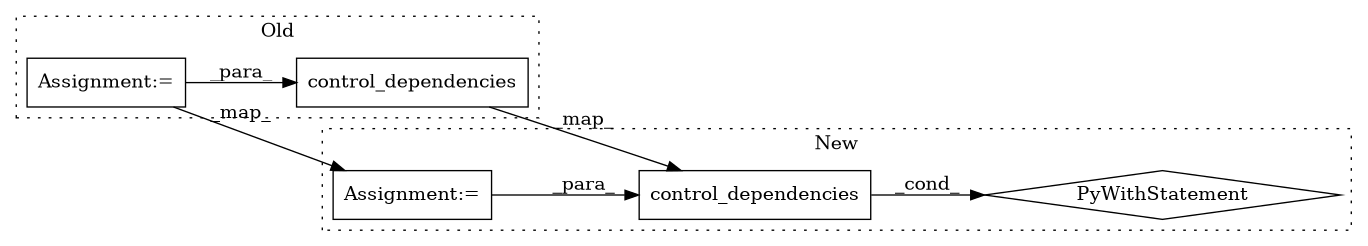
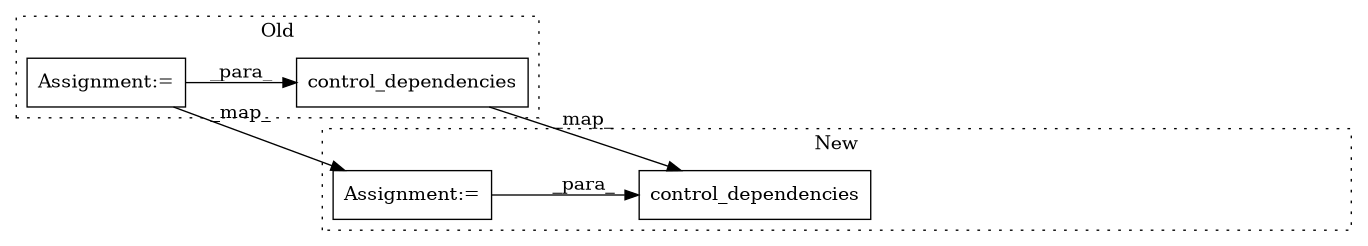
(1162, 195) -> none
